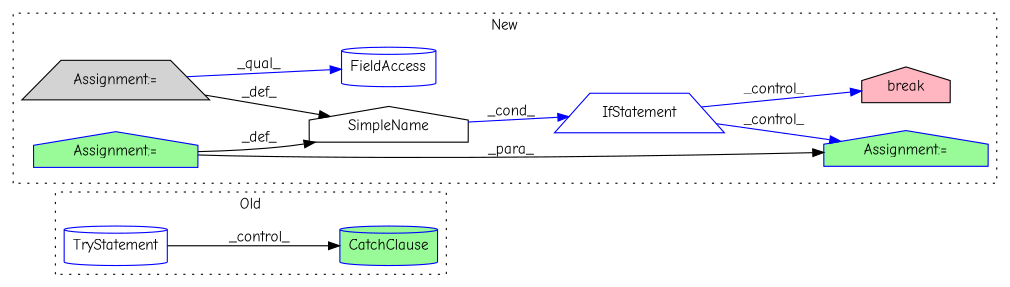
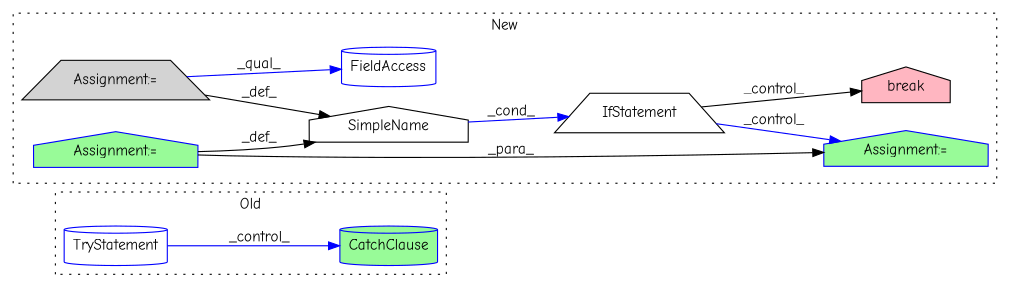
(776, 100) -> (776, 100)
(639, 113) -> (639, 113)
(248, 246) -> (248, 246)
